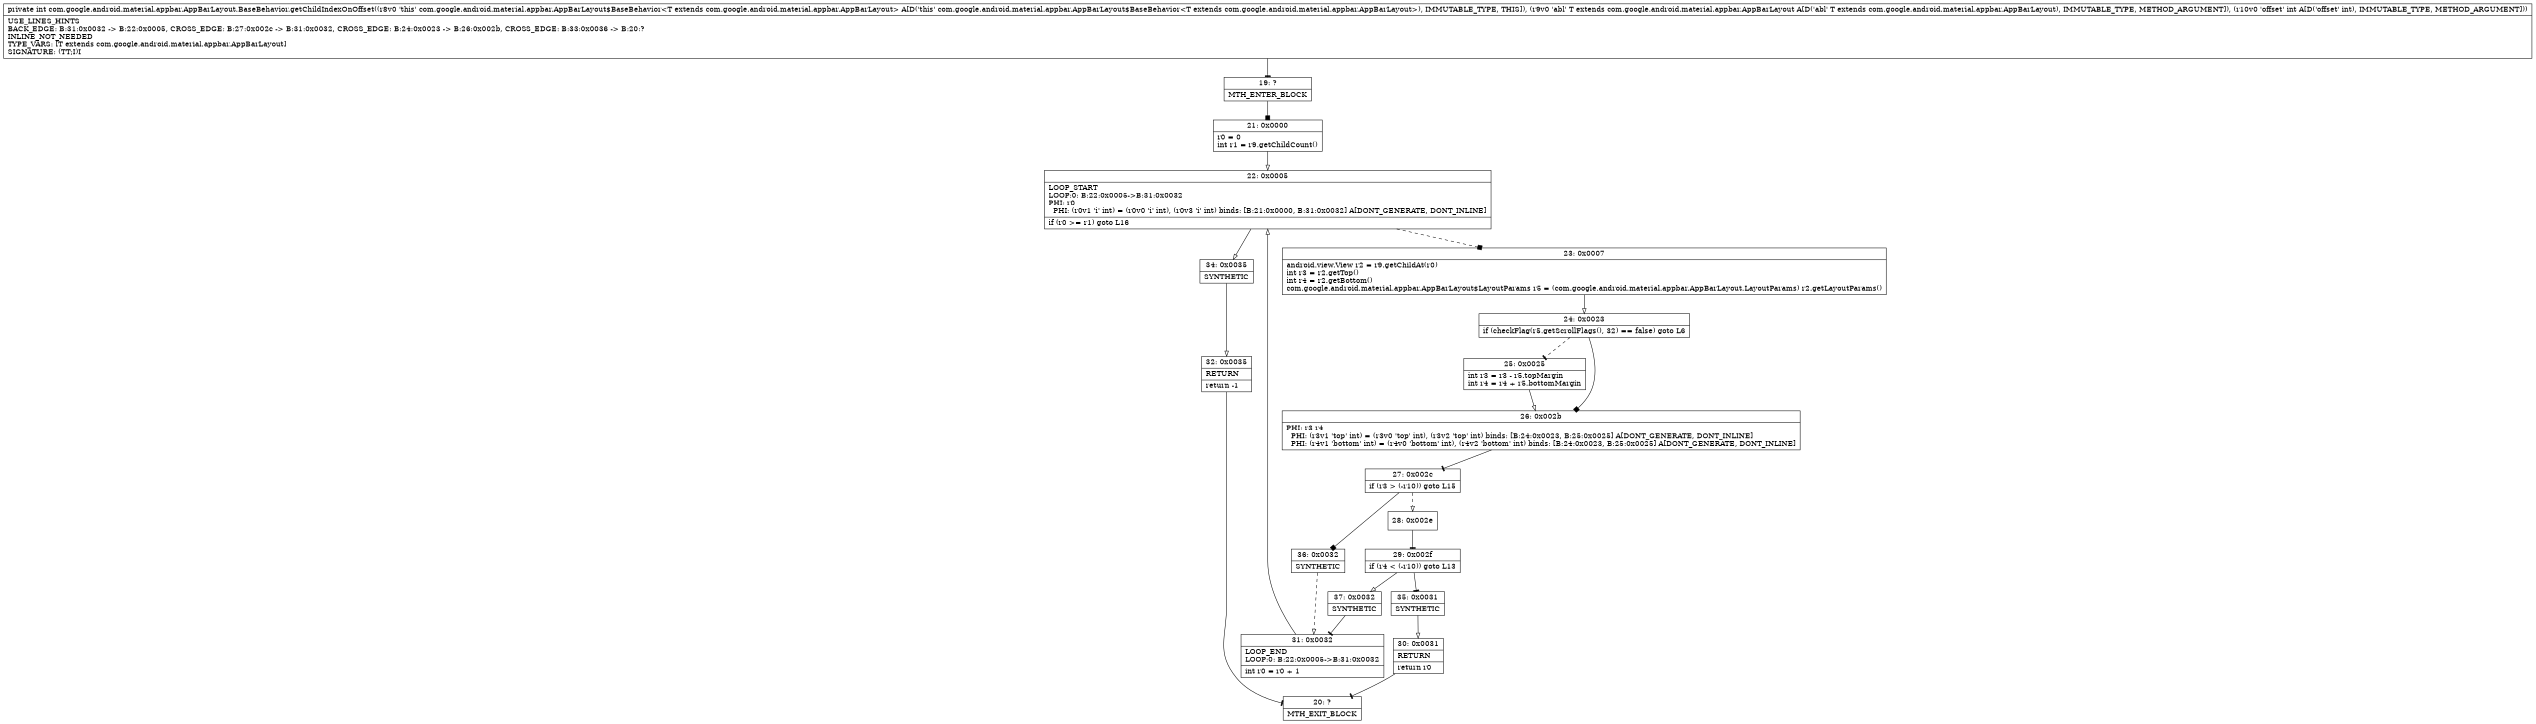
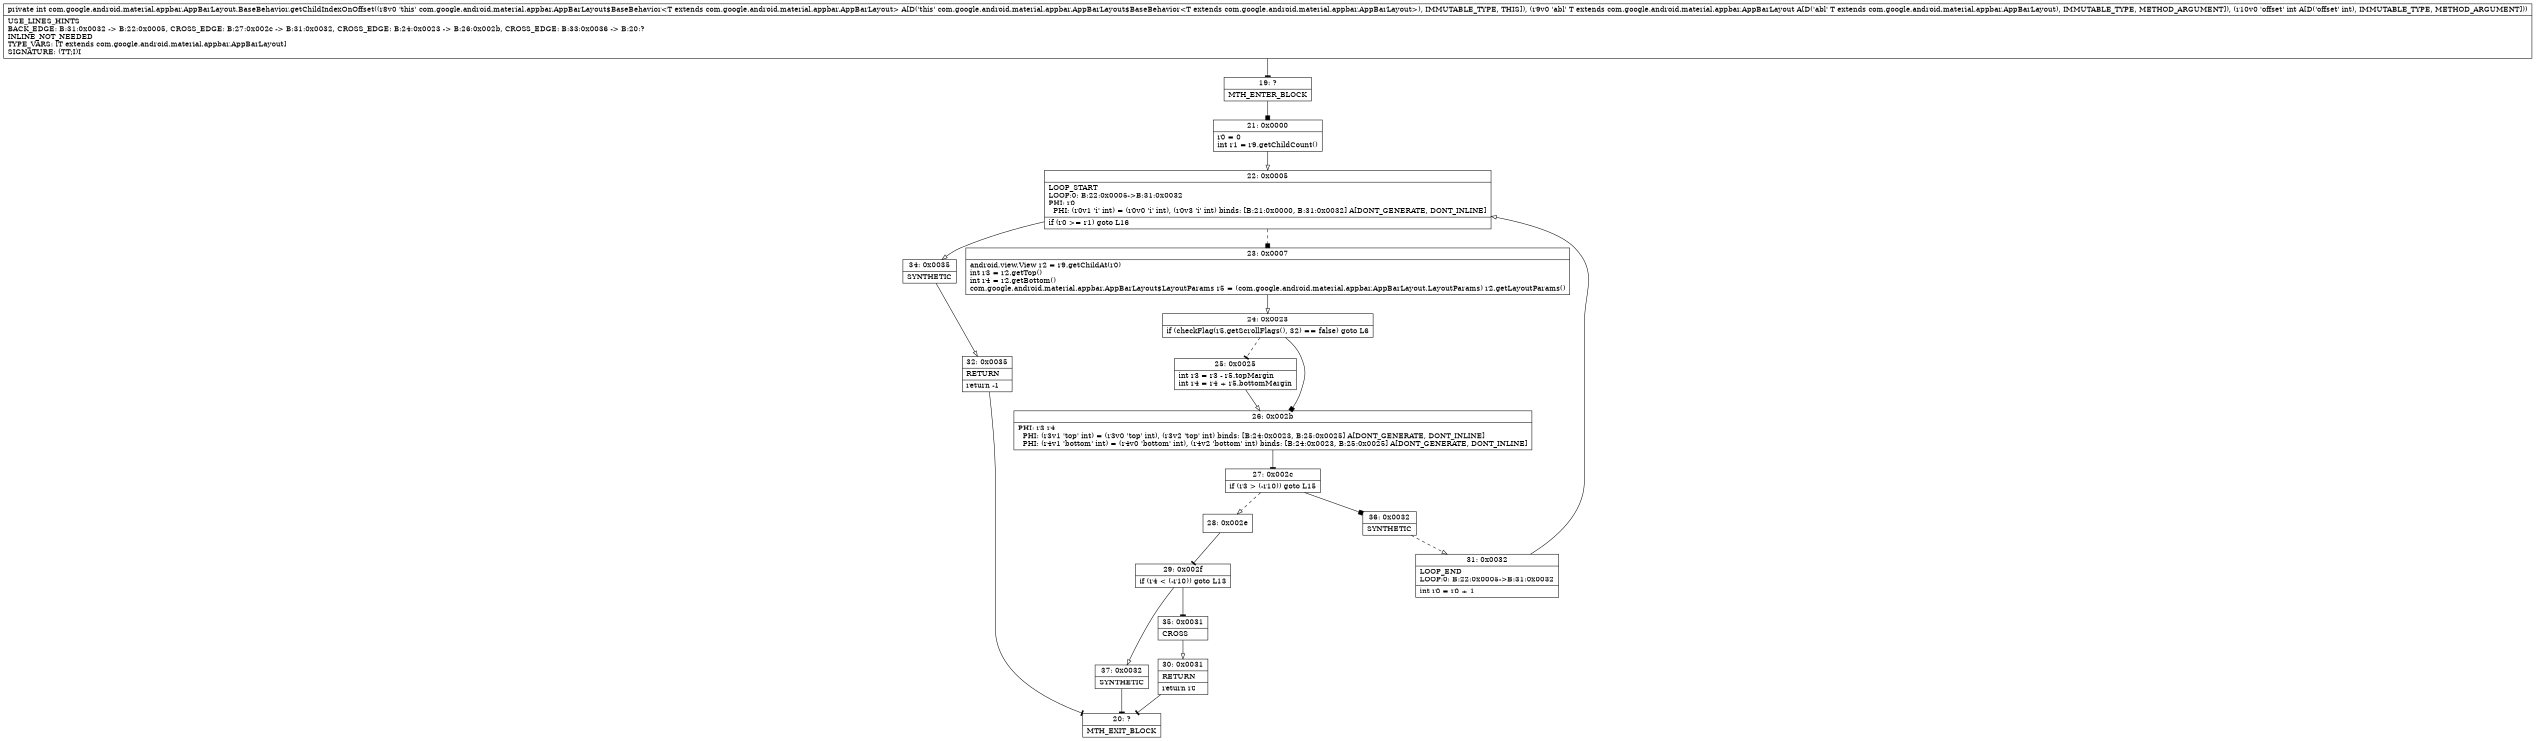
(1418, 609) -> (1176, 634)
(1338, 624) -> (1122, 700)
